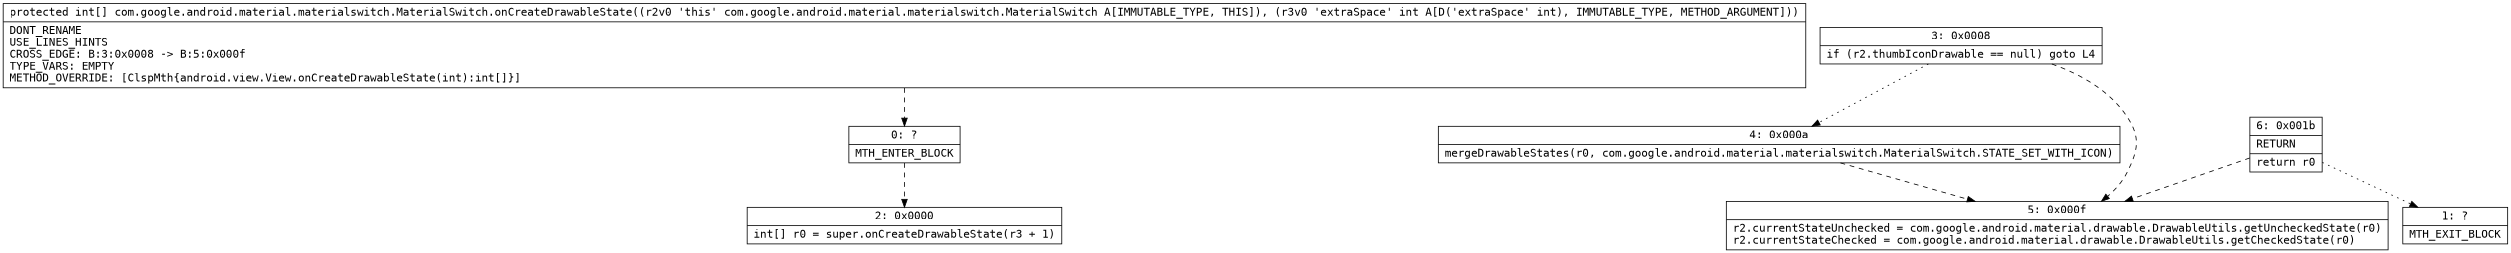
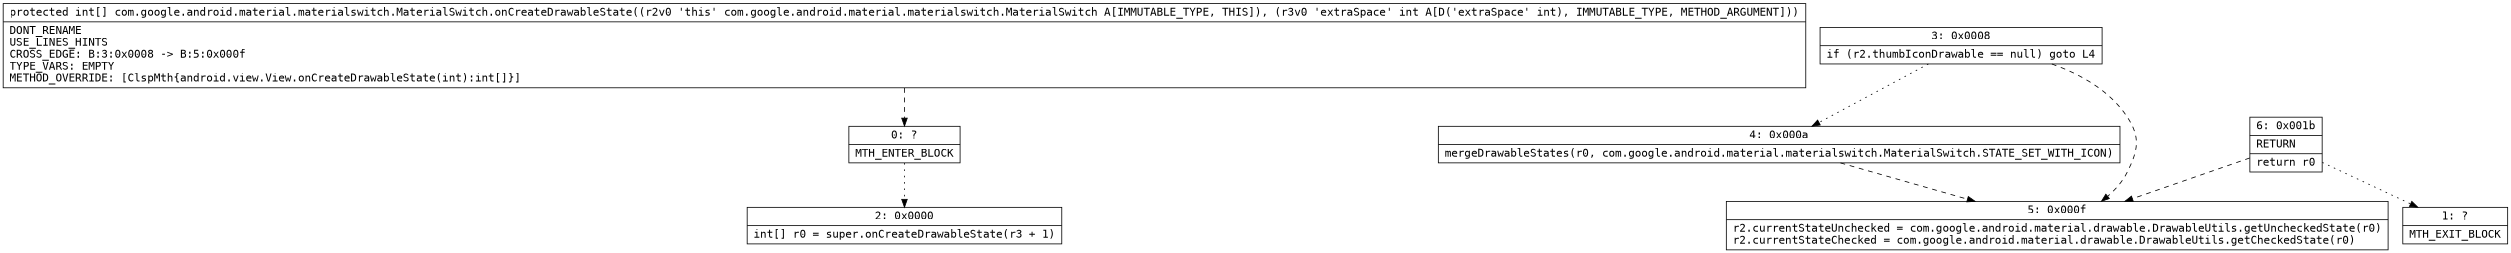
(904, 181) -> (904, 181)
